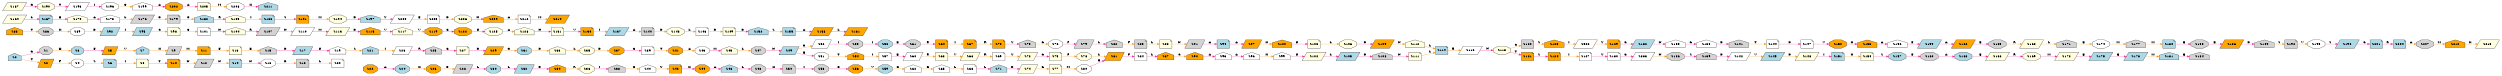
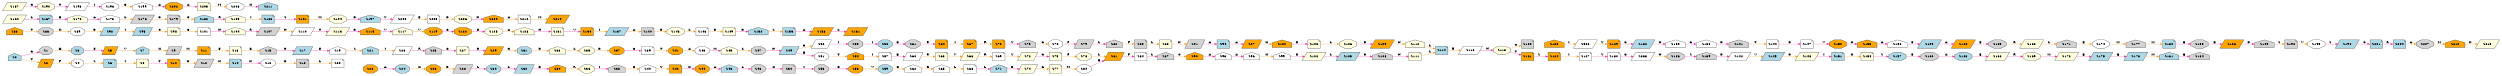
(320, 30) -> (320, 30)
(1538, 44) -> none
(1166, 56) -> (1166, 56)
